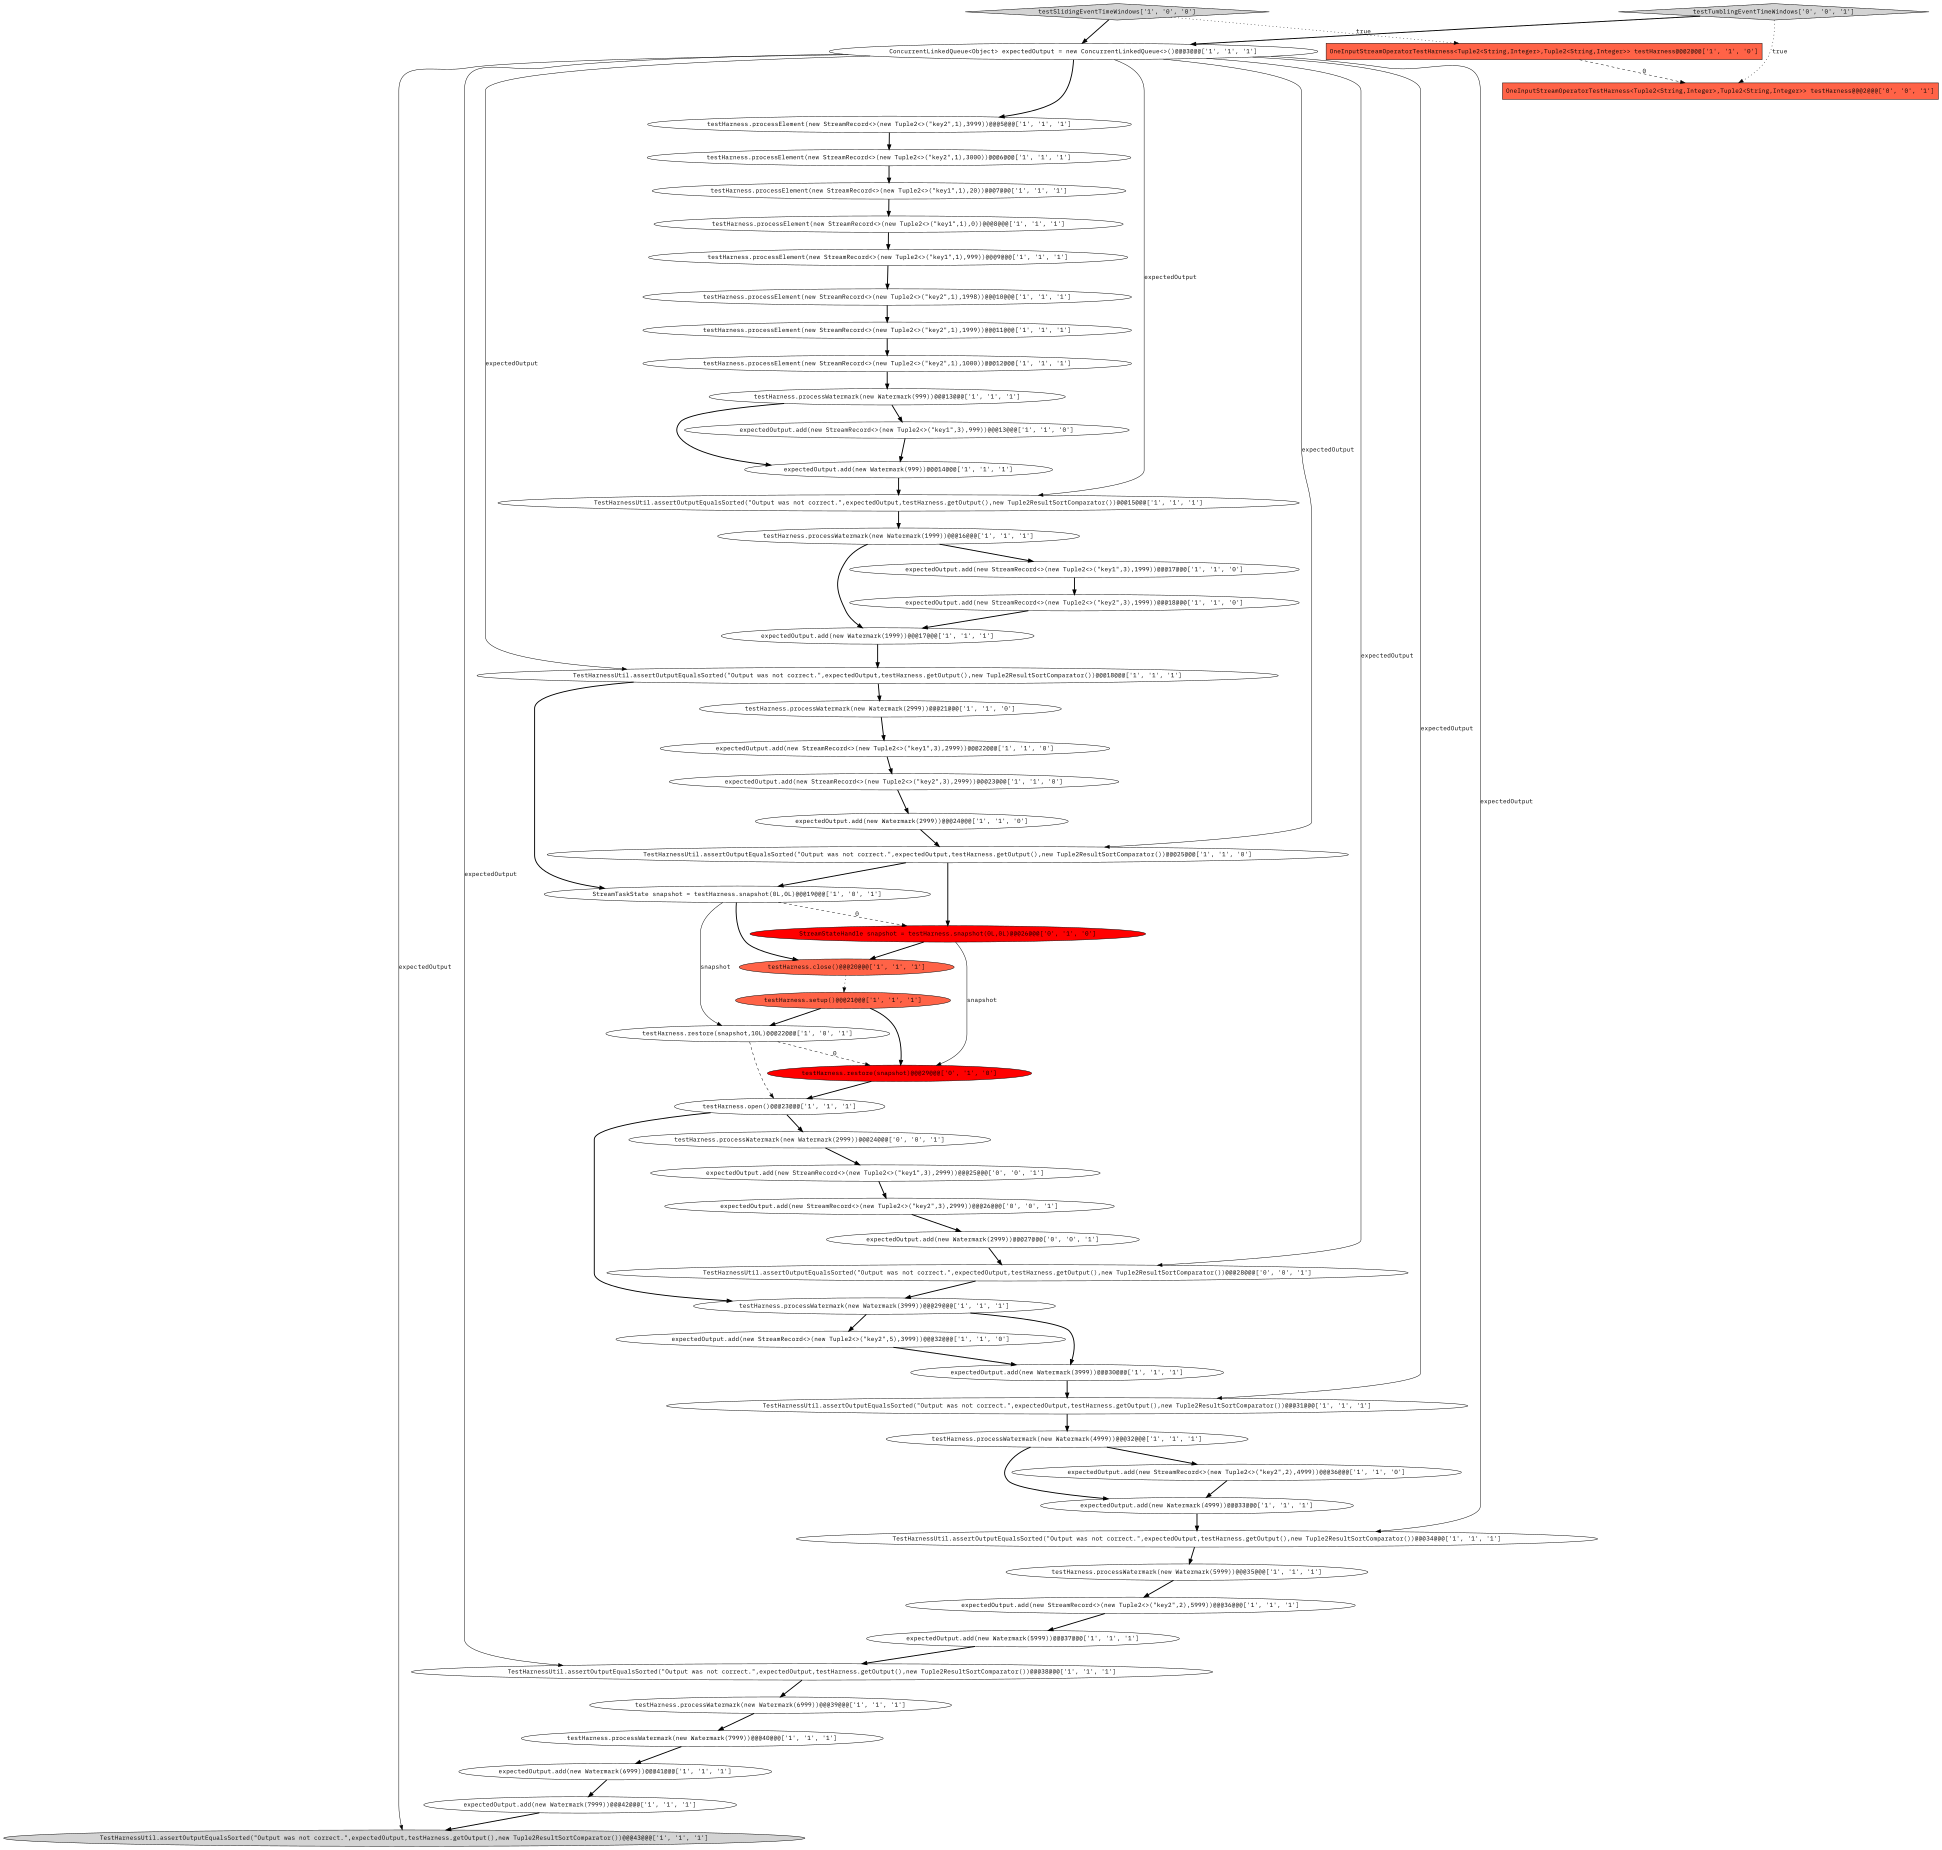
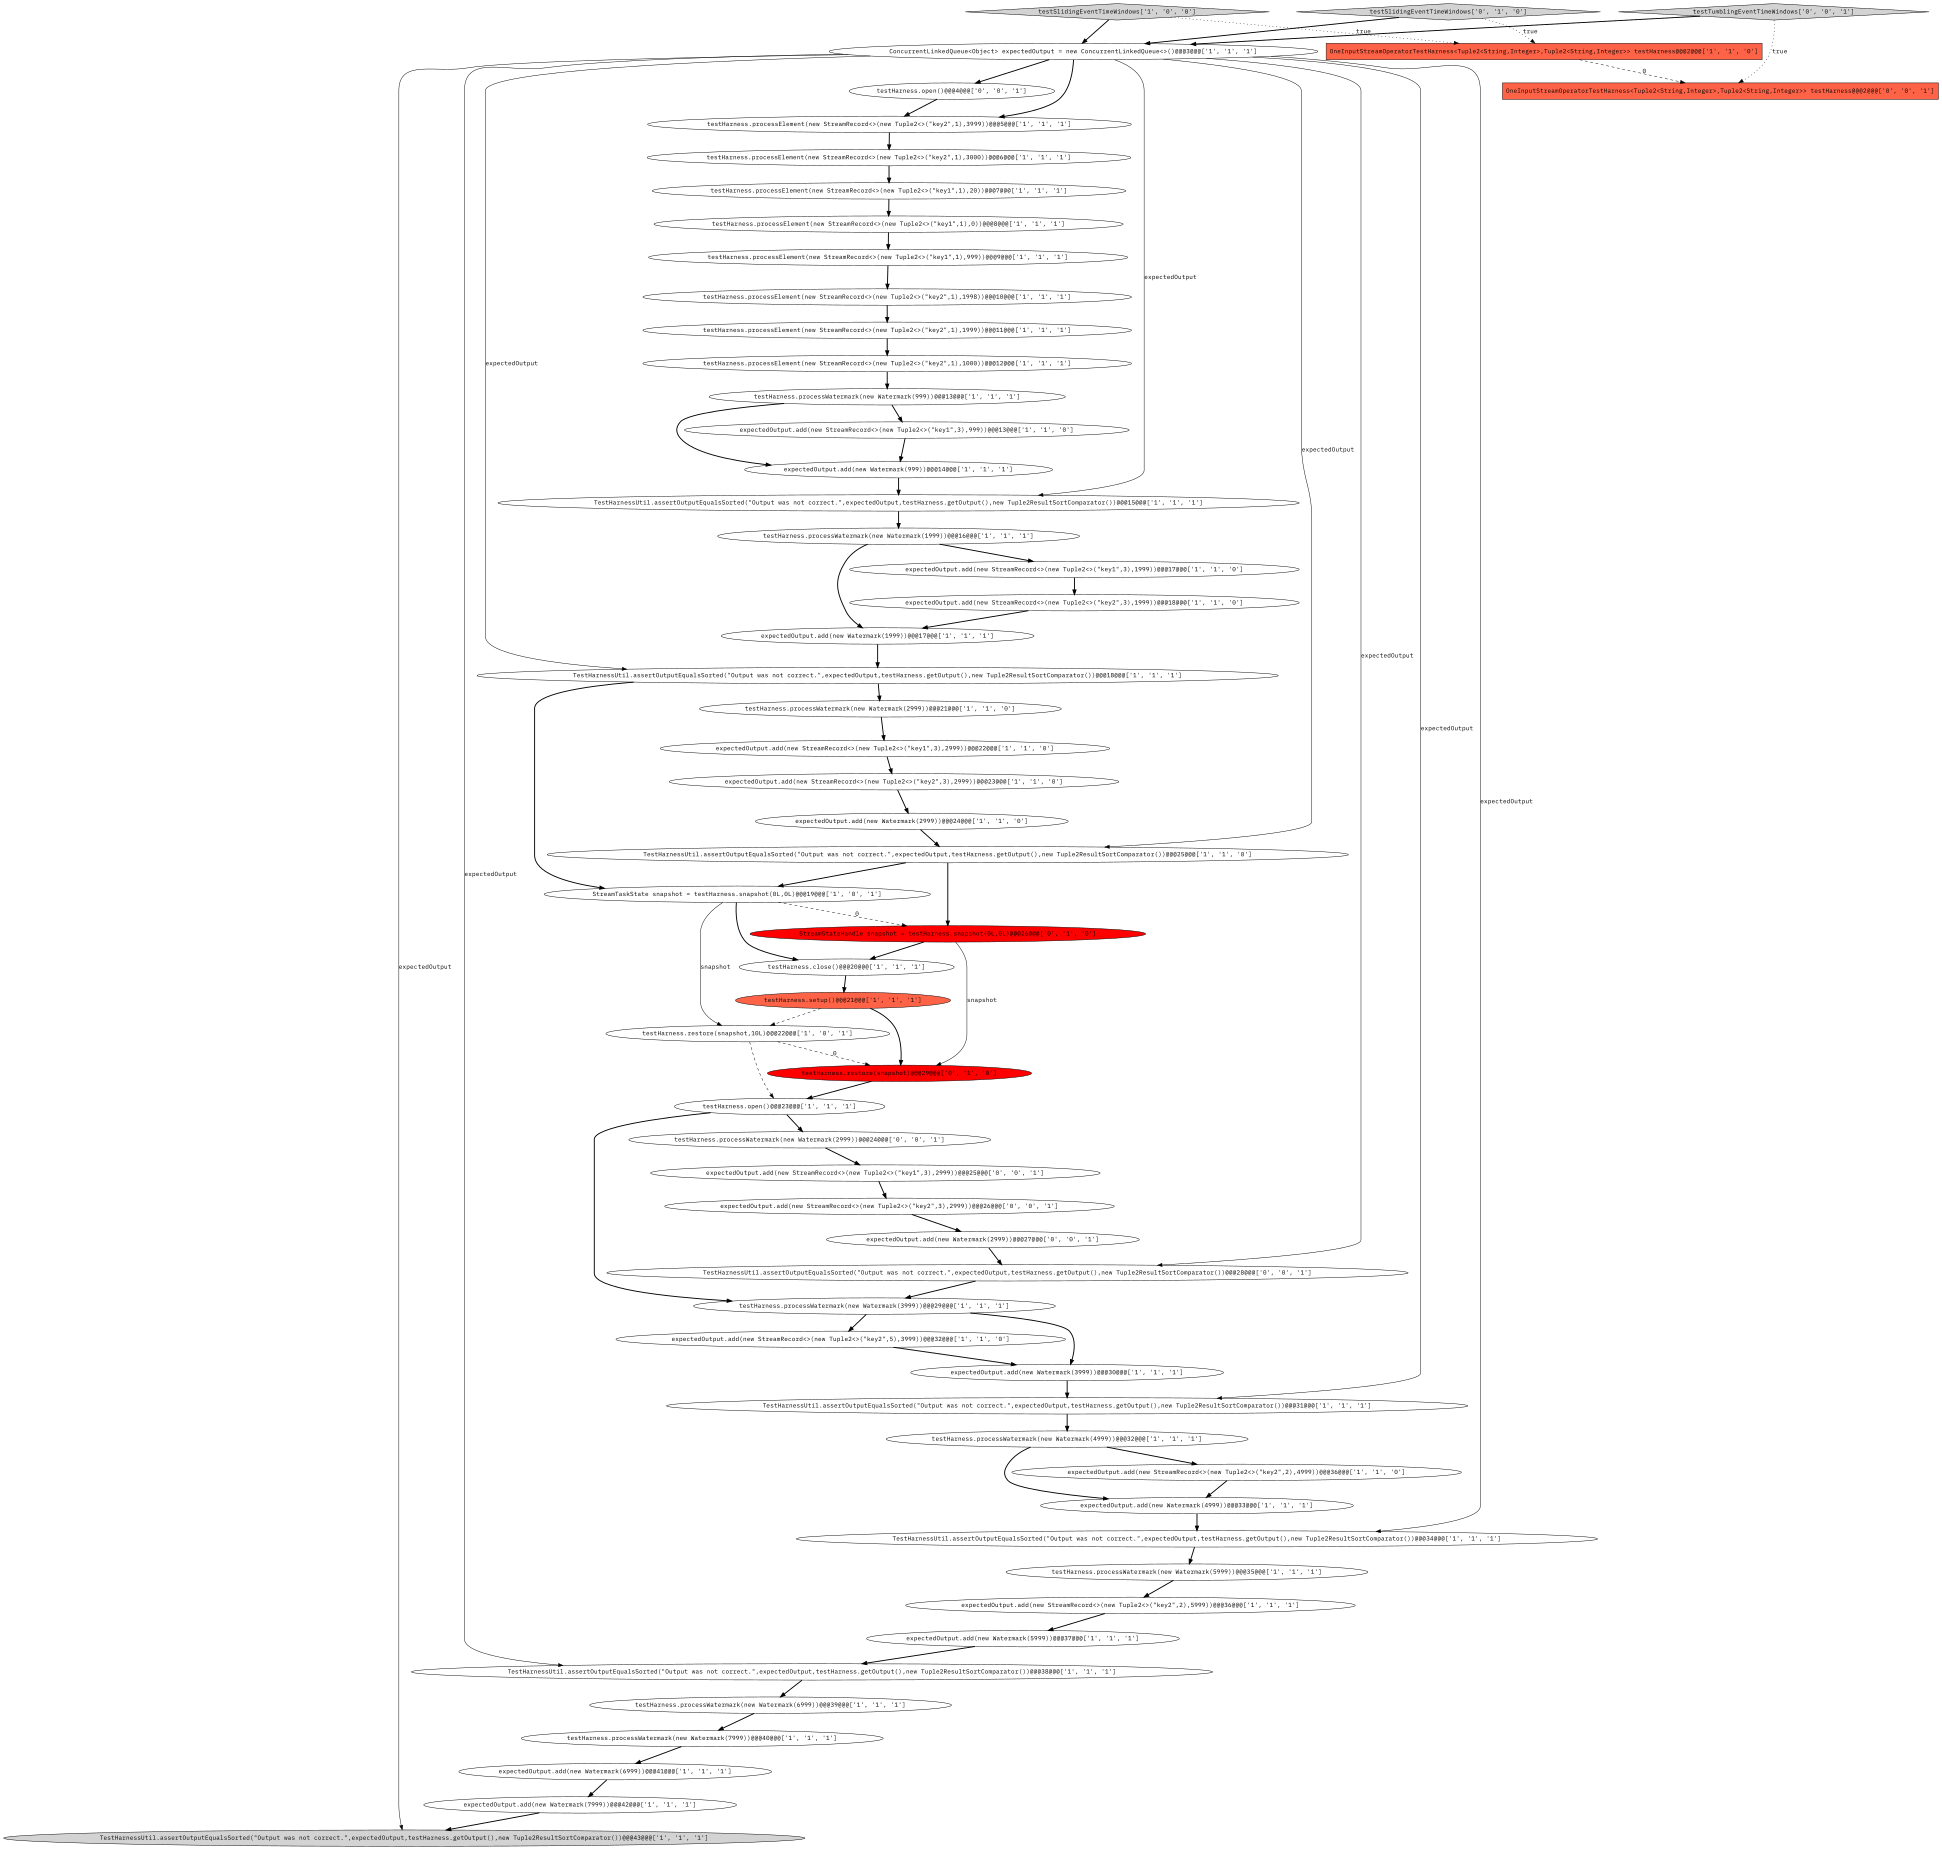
none -> (1448, 12)
none -> (952, 91)
(847, 967) -> (847, 967)
(845, 982) -> (845, 982)
(798, 1016) -> (798, 1016)
